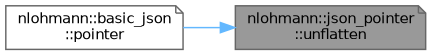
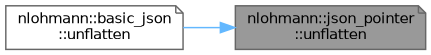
(94, 28) -> (94, 28)
